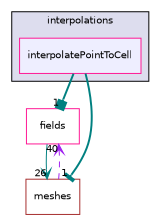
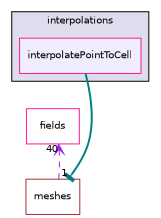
(68, 87) -> none
(46, 157) -> none
